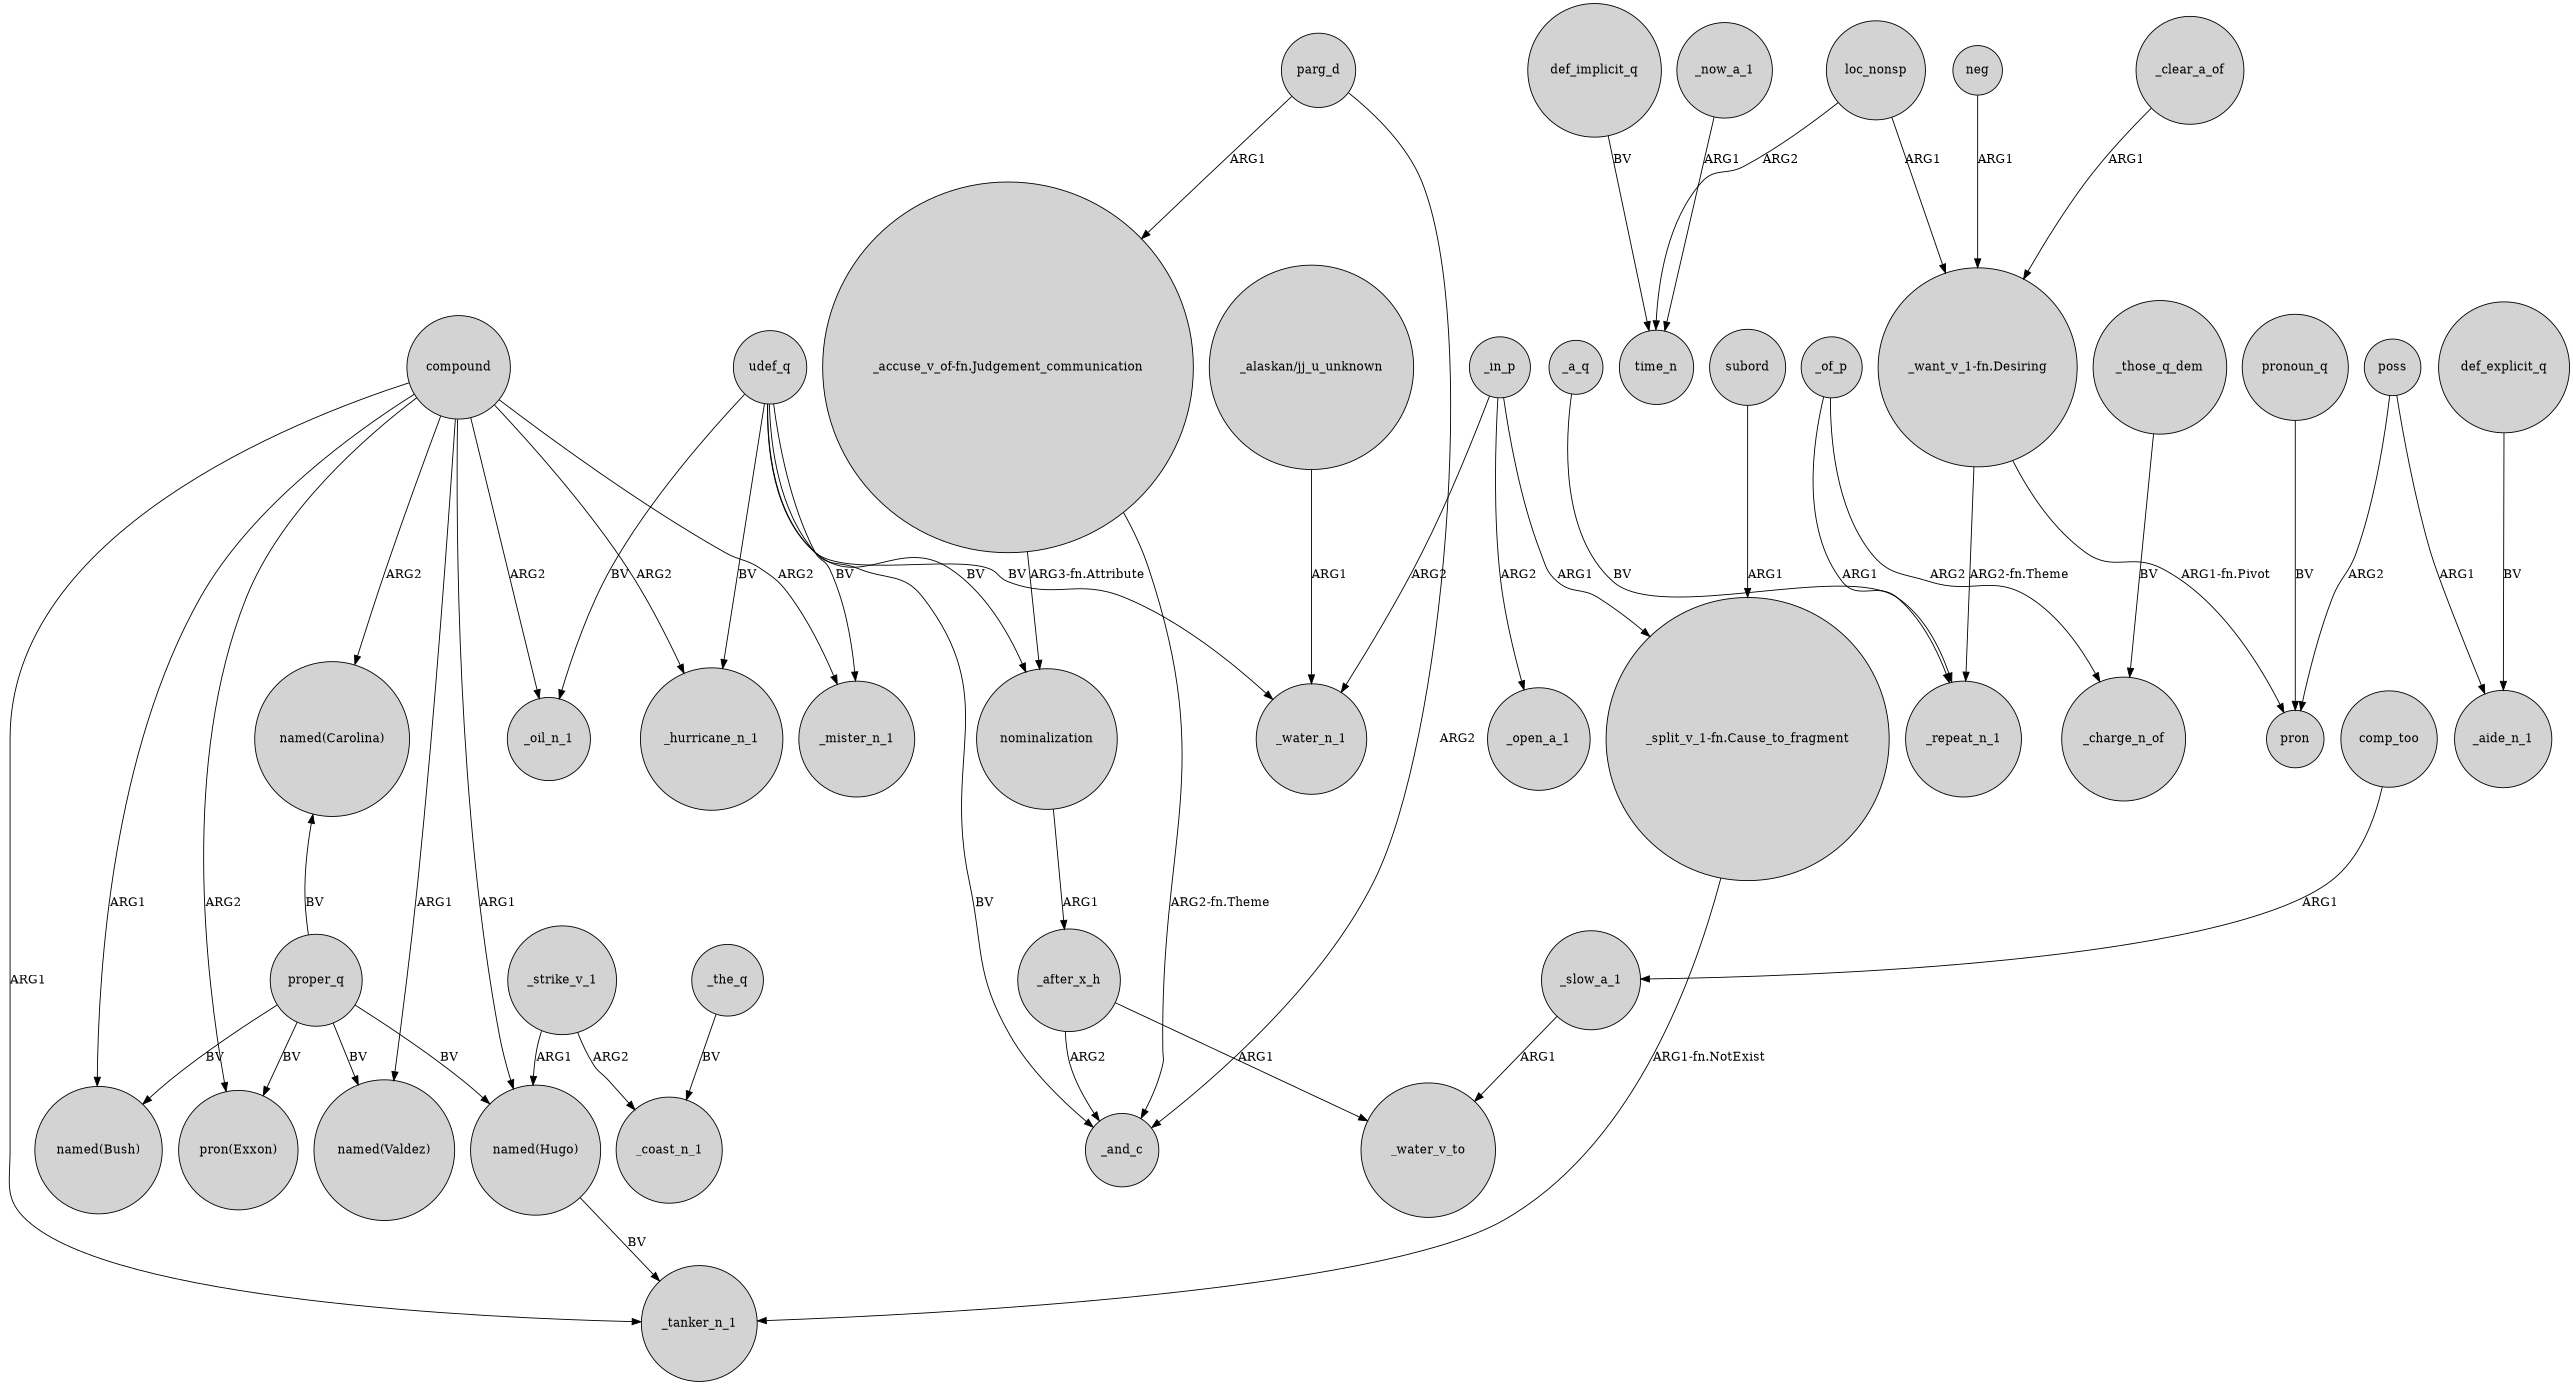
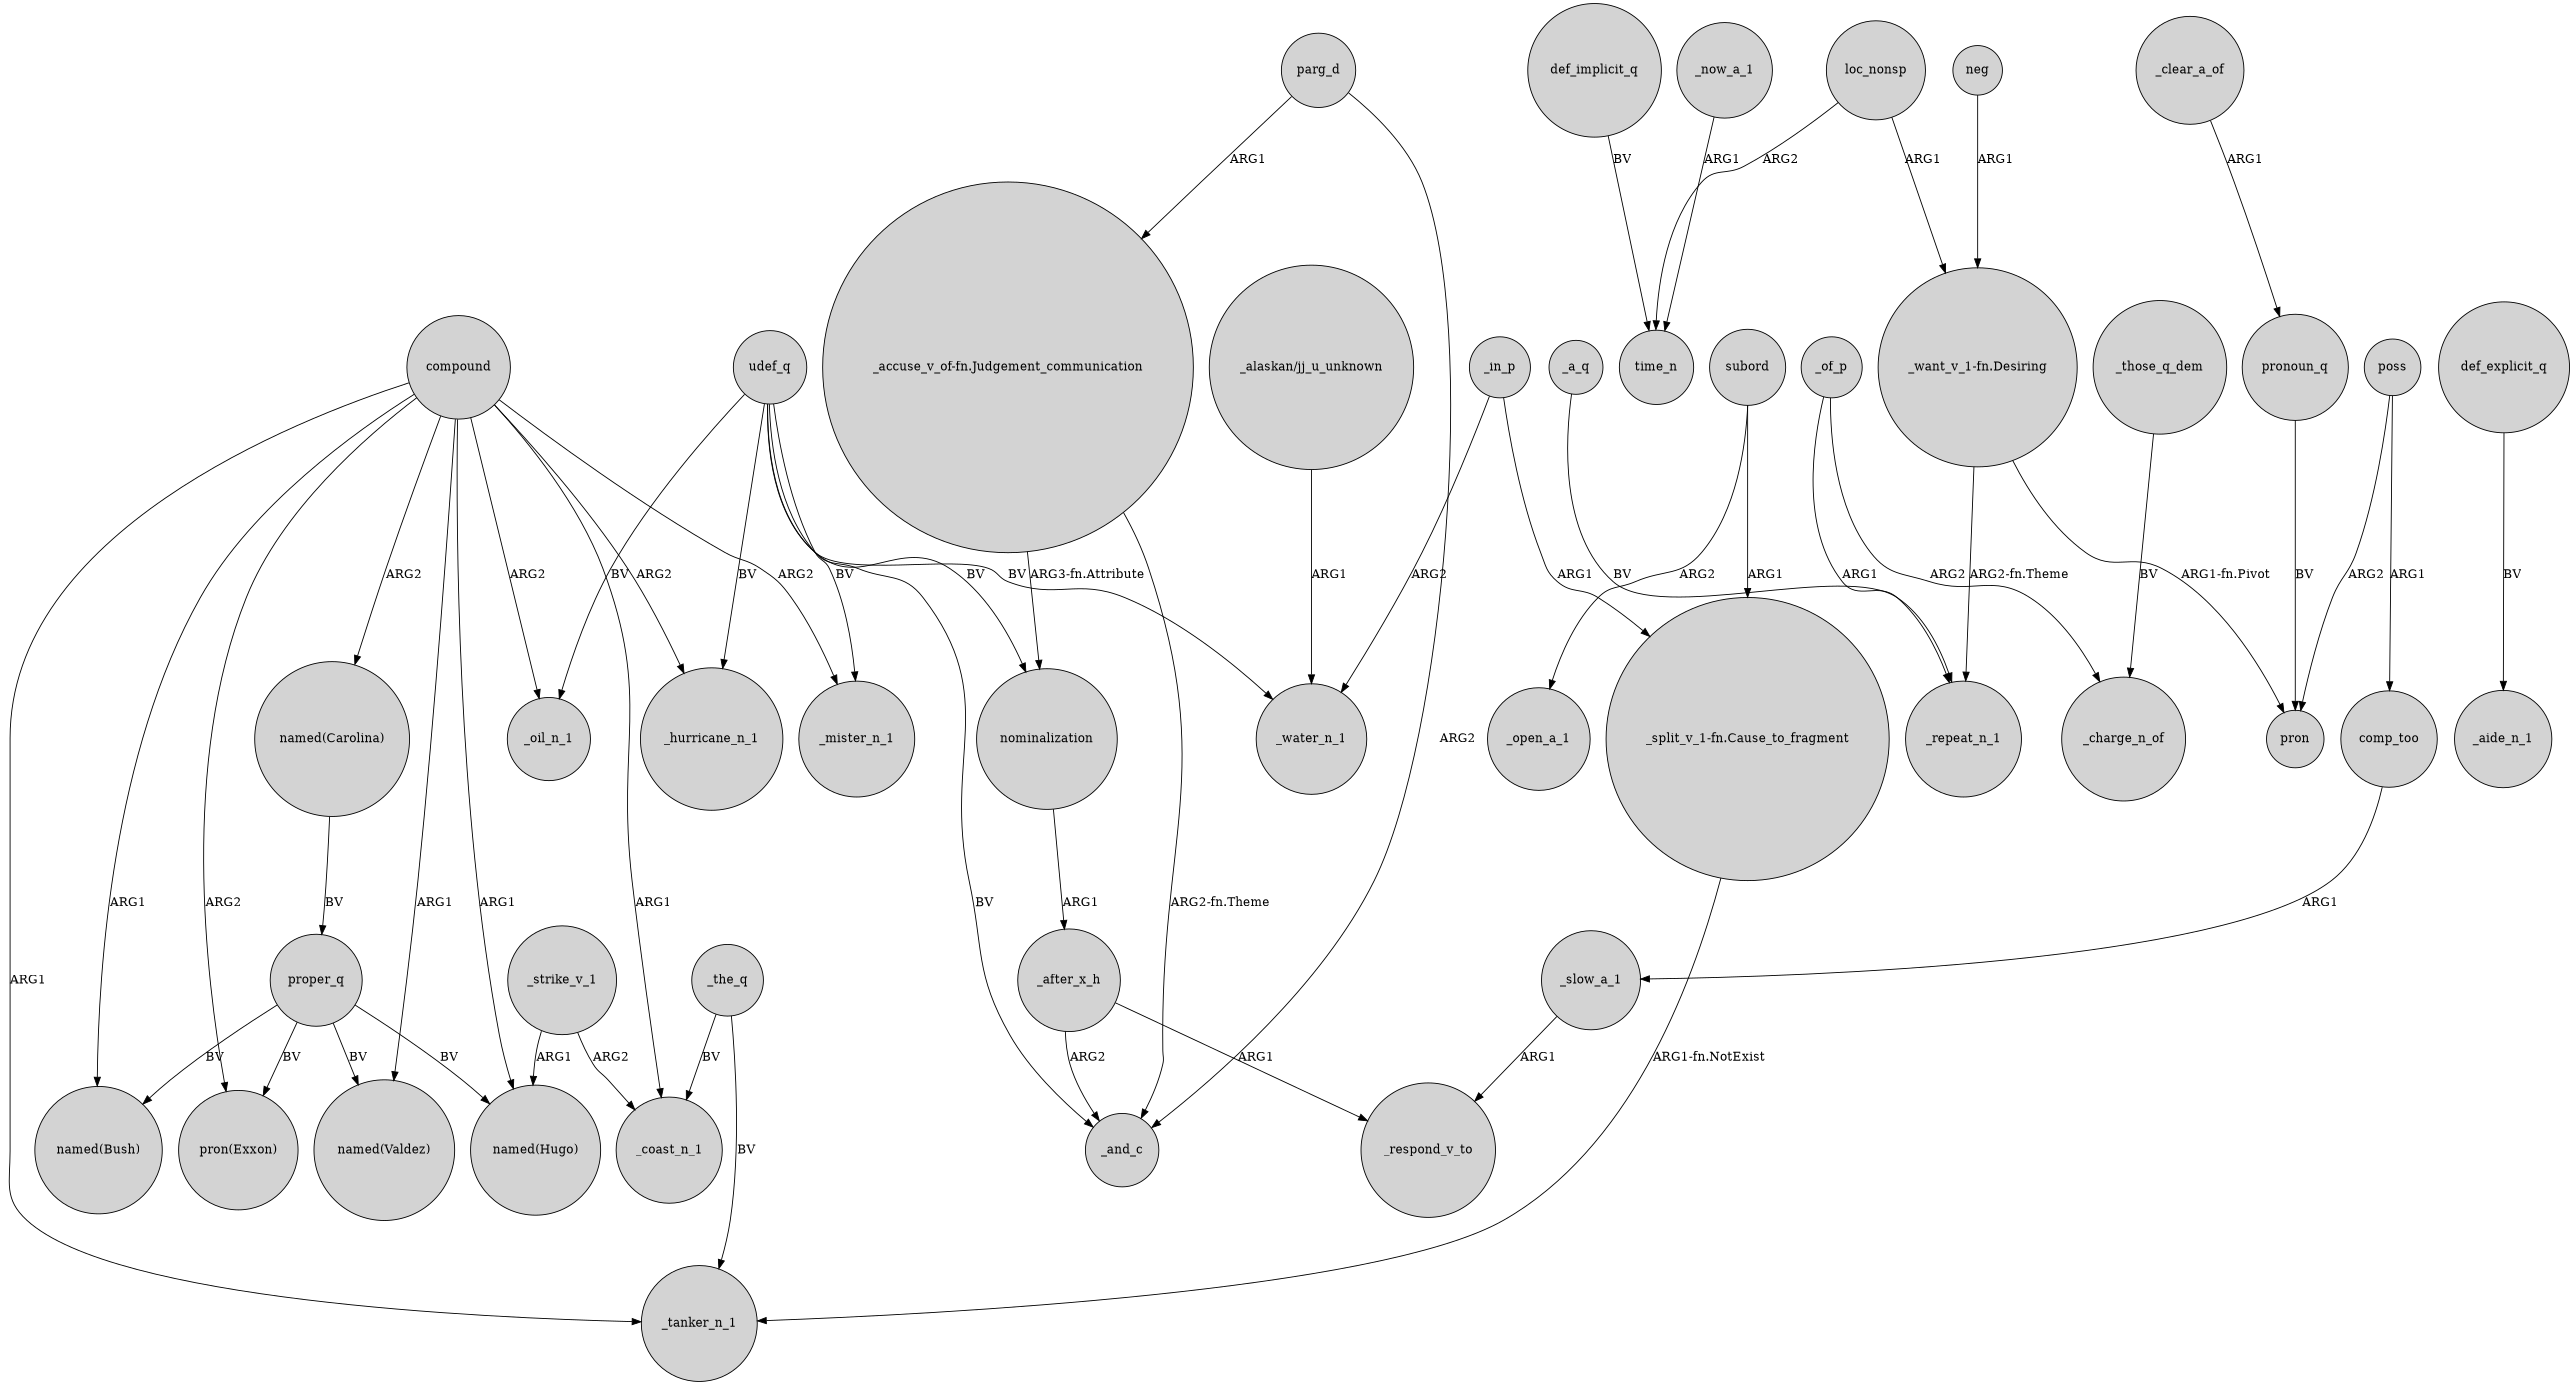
(2084, 185) -> (2245, 214)
(1497, 541) -> (1680, 569)
(2428, 544) -> (2391, 539)
none -> (630, 729)
(305, 879) -> (327, 871)
(1428, 1150) -> (1428, 1150)
(617, 1236) -> (736, 1138)
